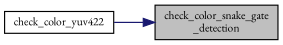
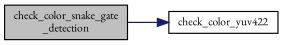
(129, 22) -> (142, 22)
